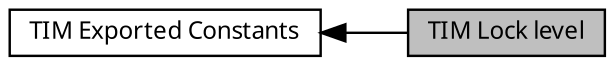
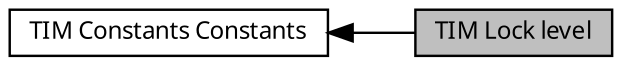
(165, 33) -> (169, 33)
